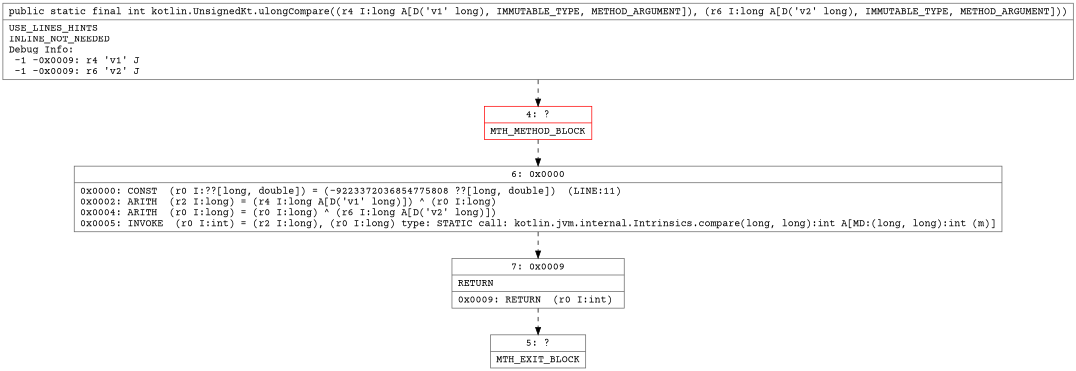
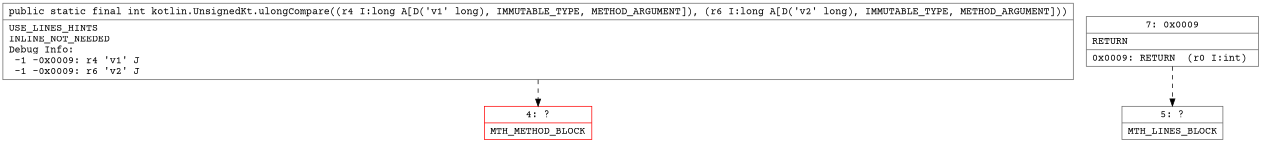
(538, 199) -> none
(538, 359) -> (1172, 131)
